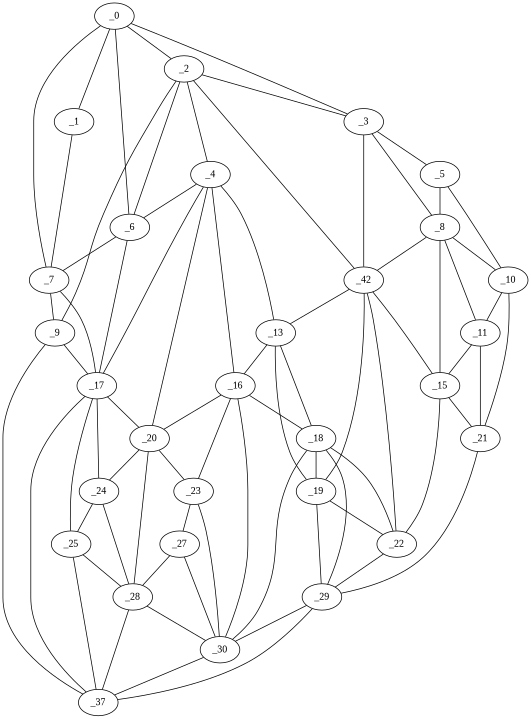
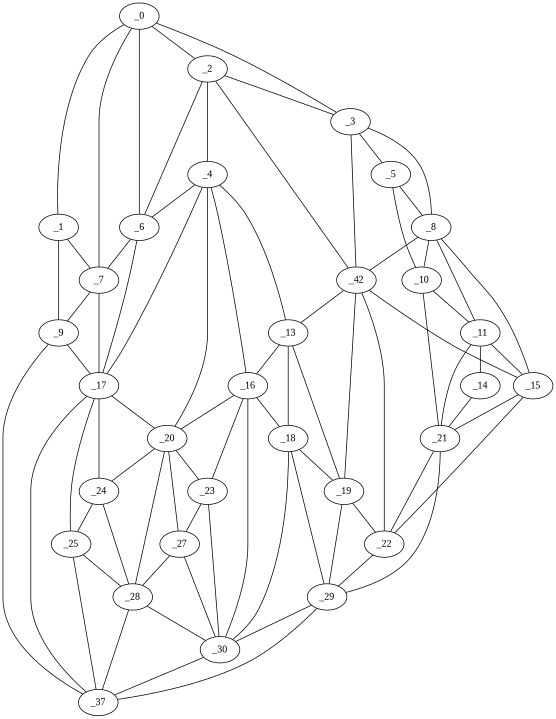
(111, 197) -> (59, 280)
none -> (480, 386)
(370, 483) -> (412, 491)
none -> (173, 491)
